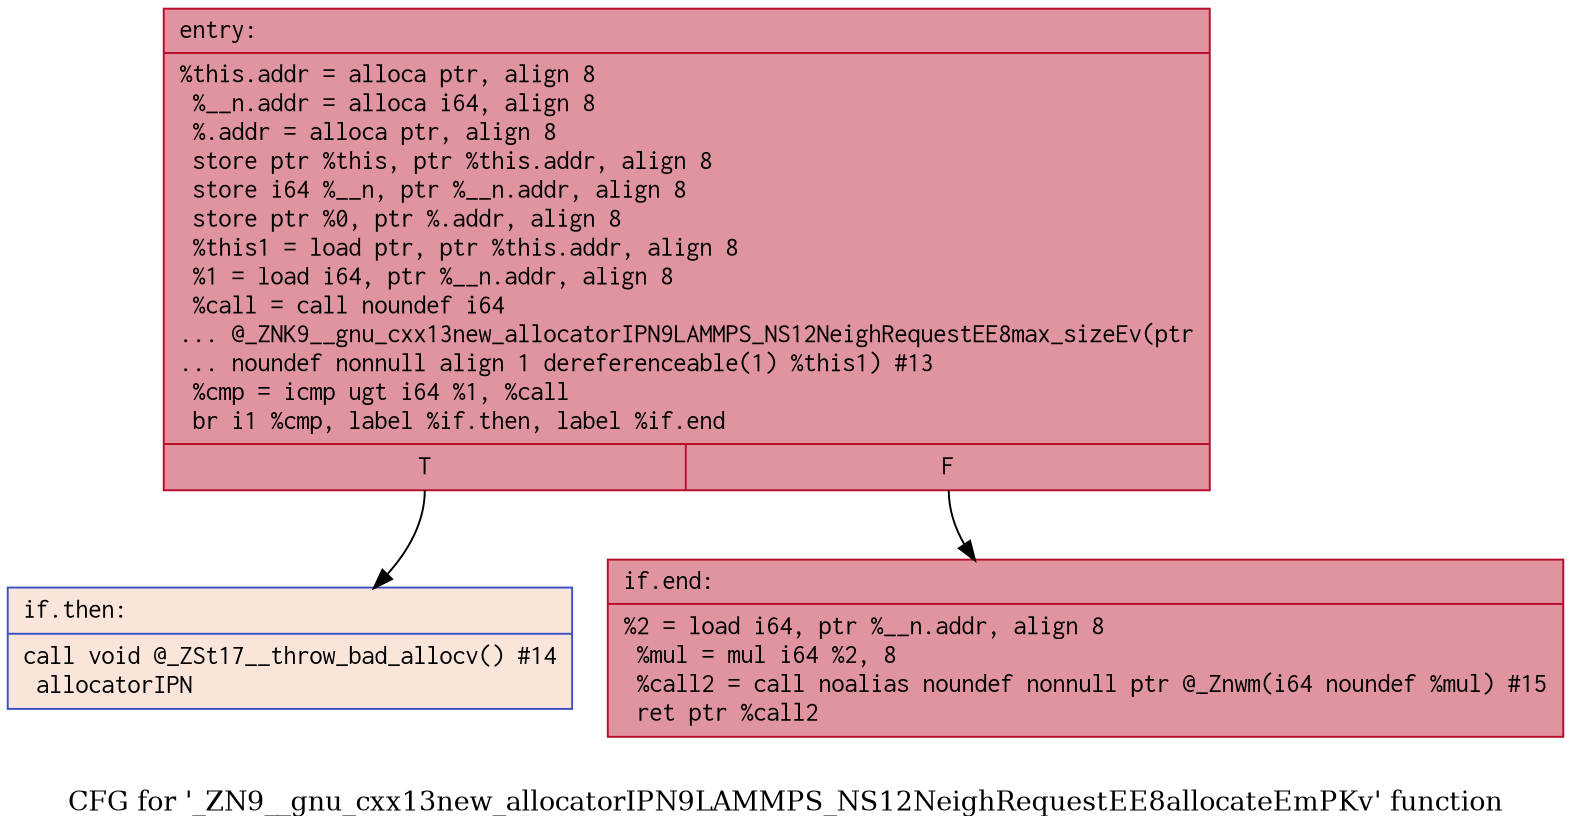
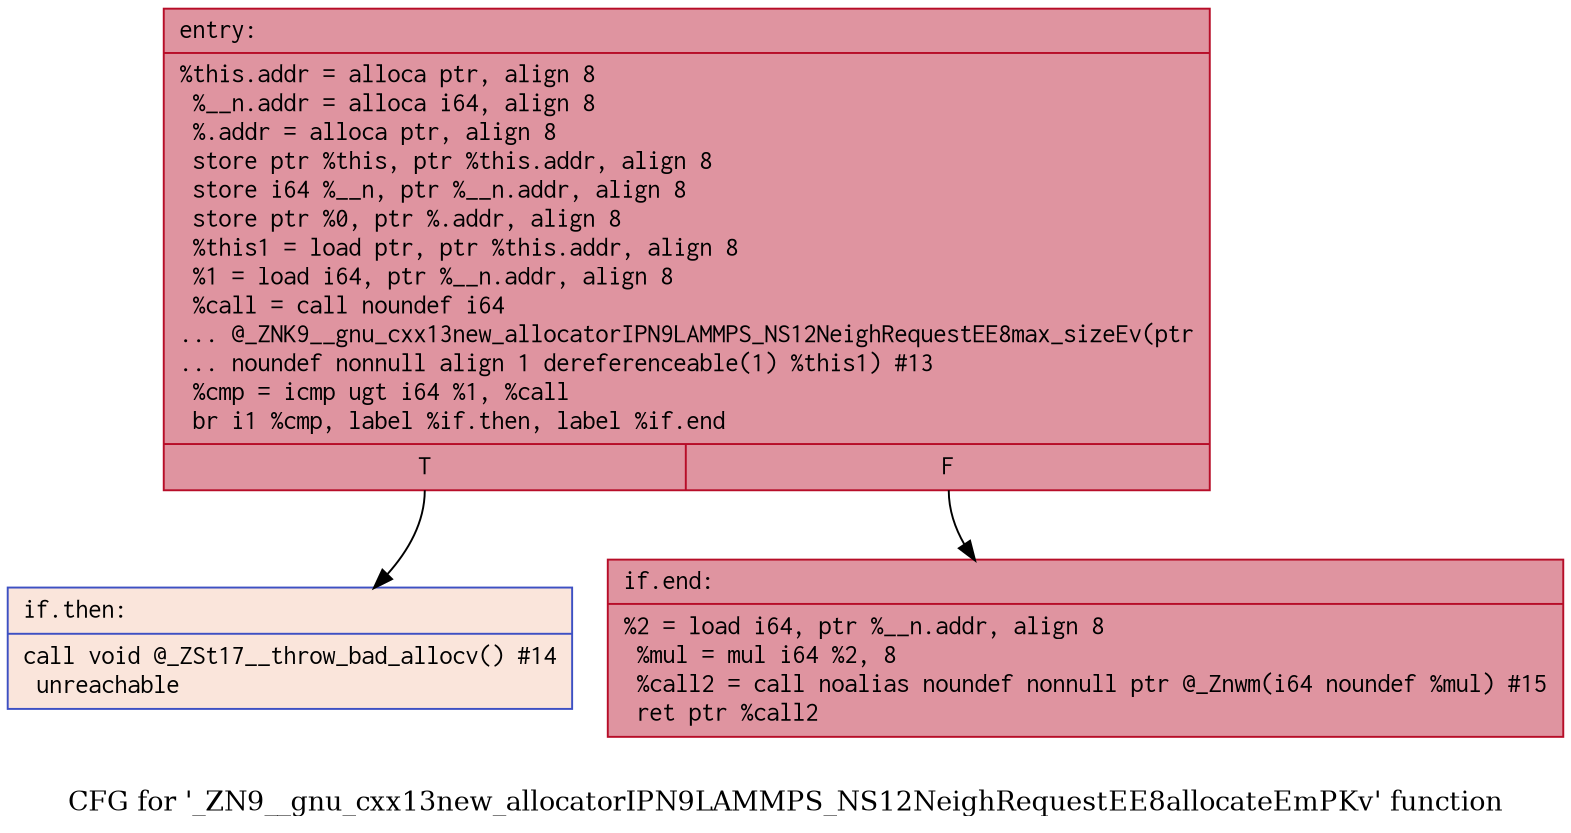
(108, 685) -> (102, 685)
